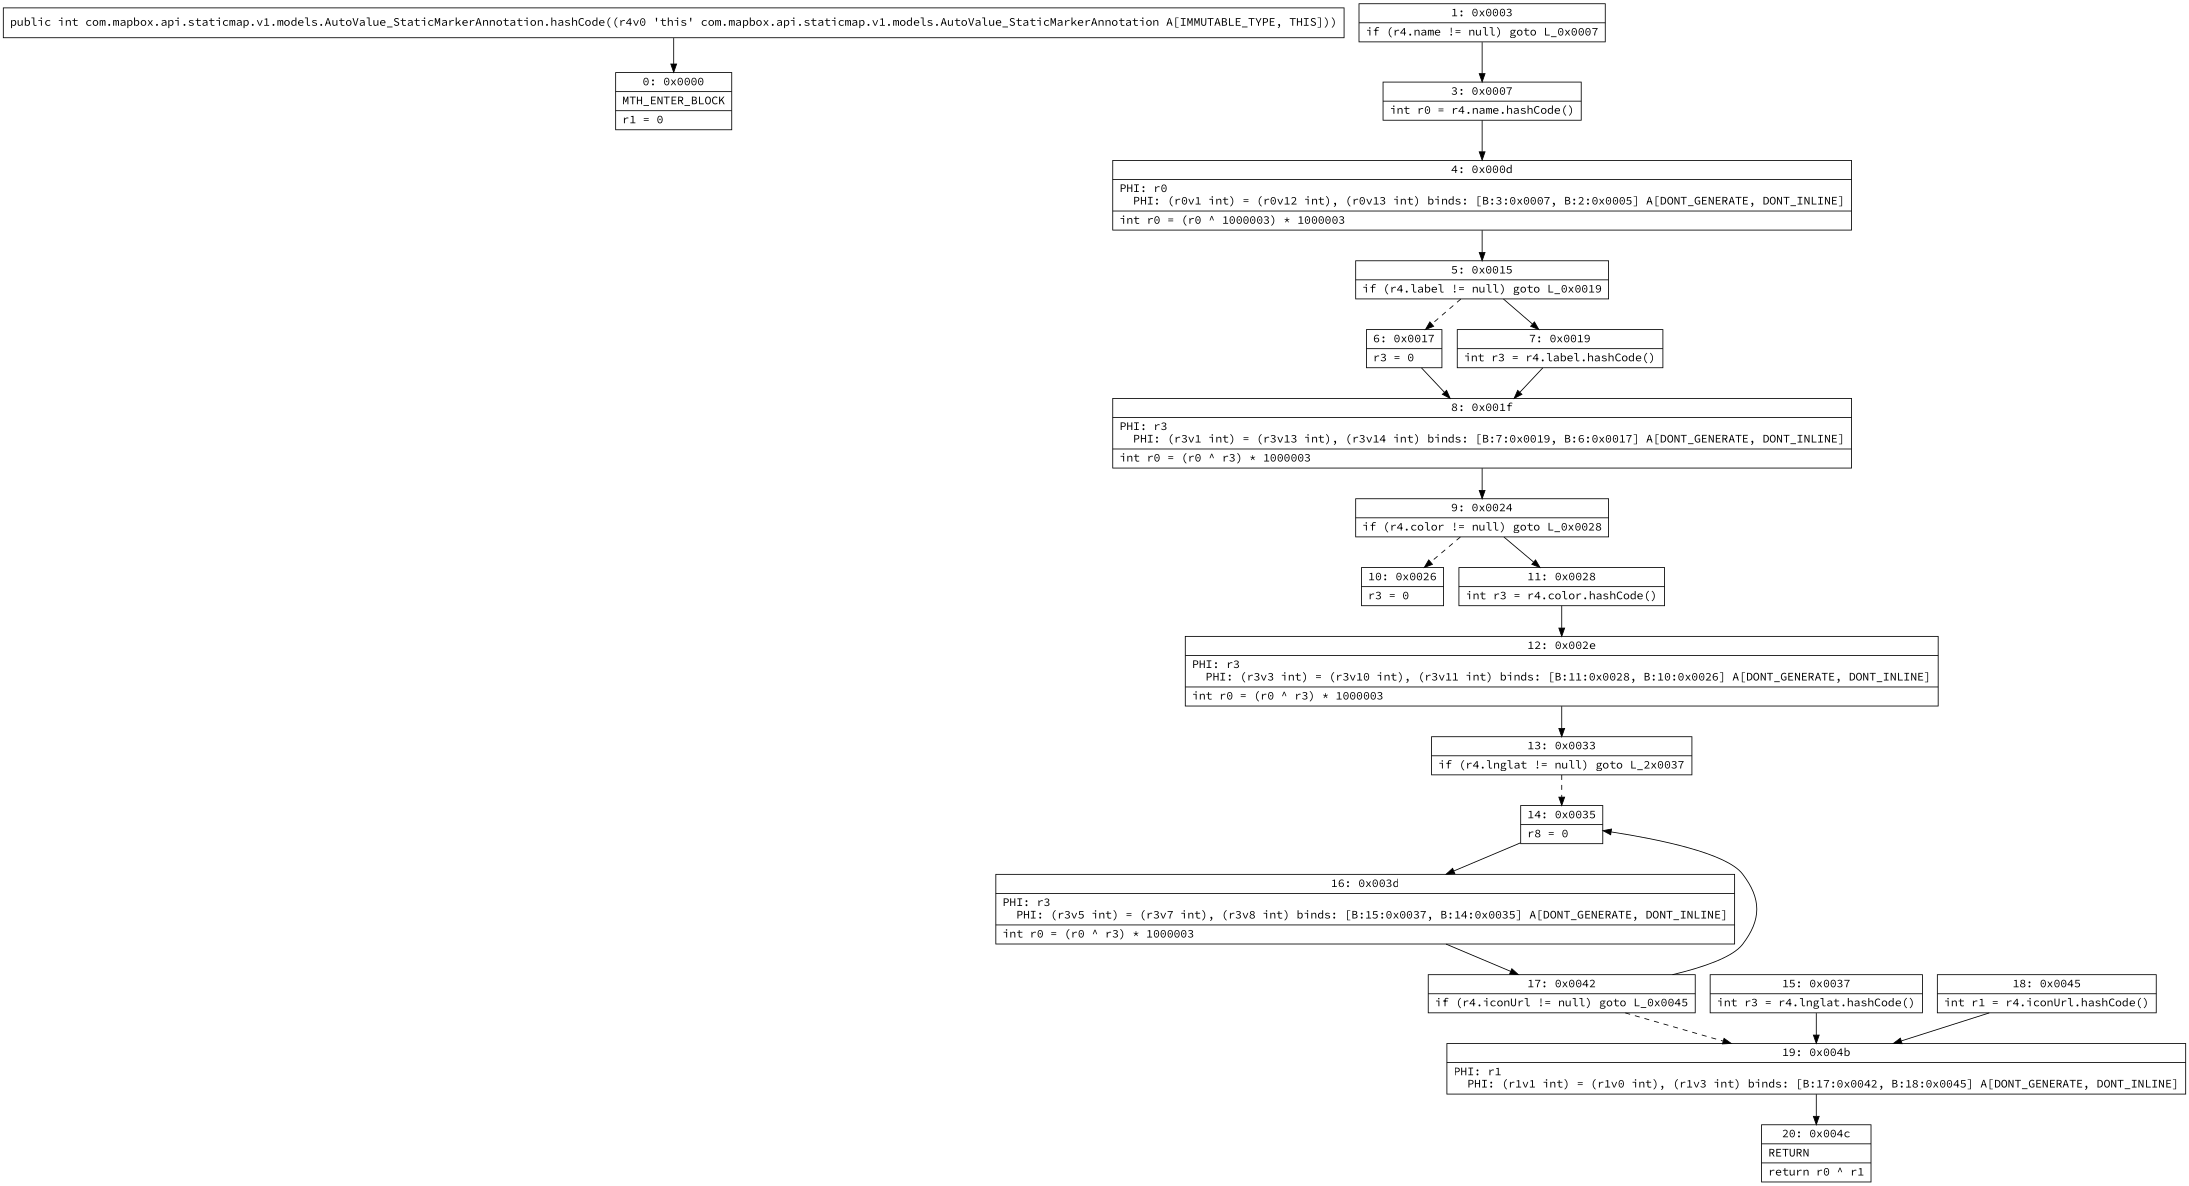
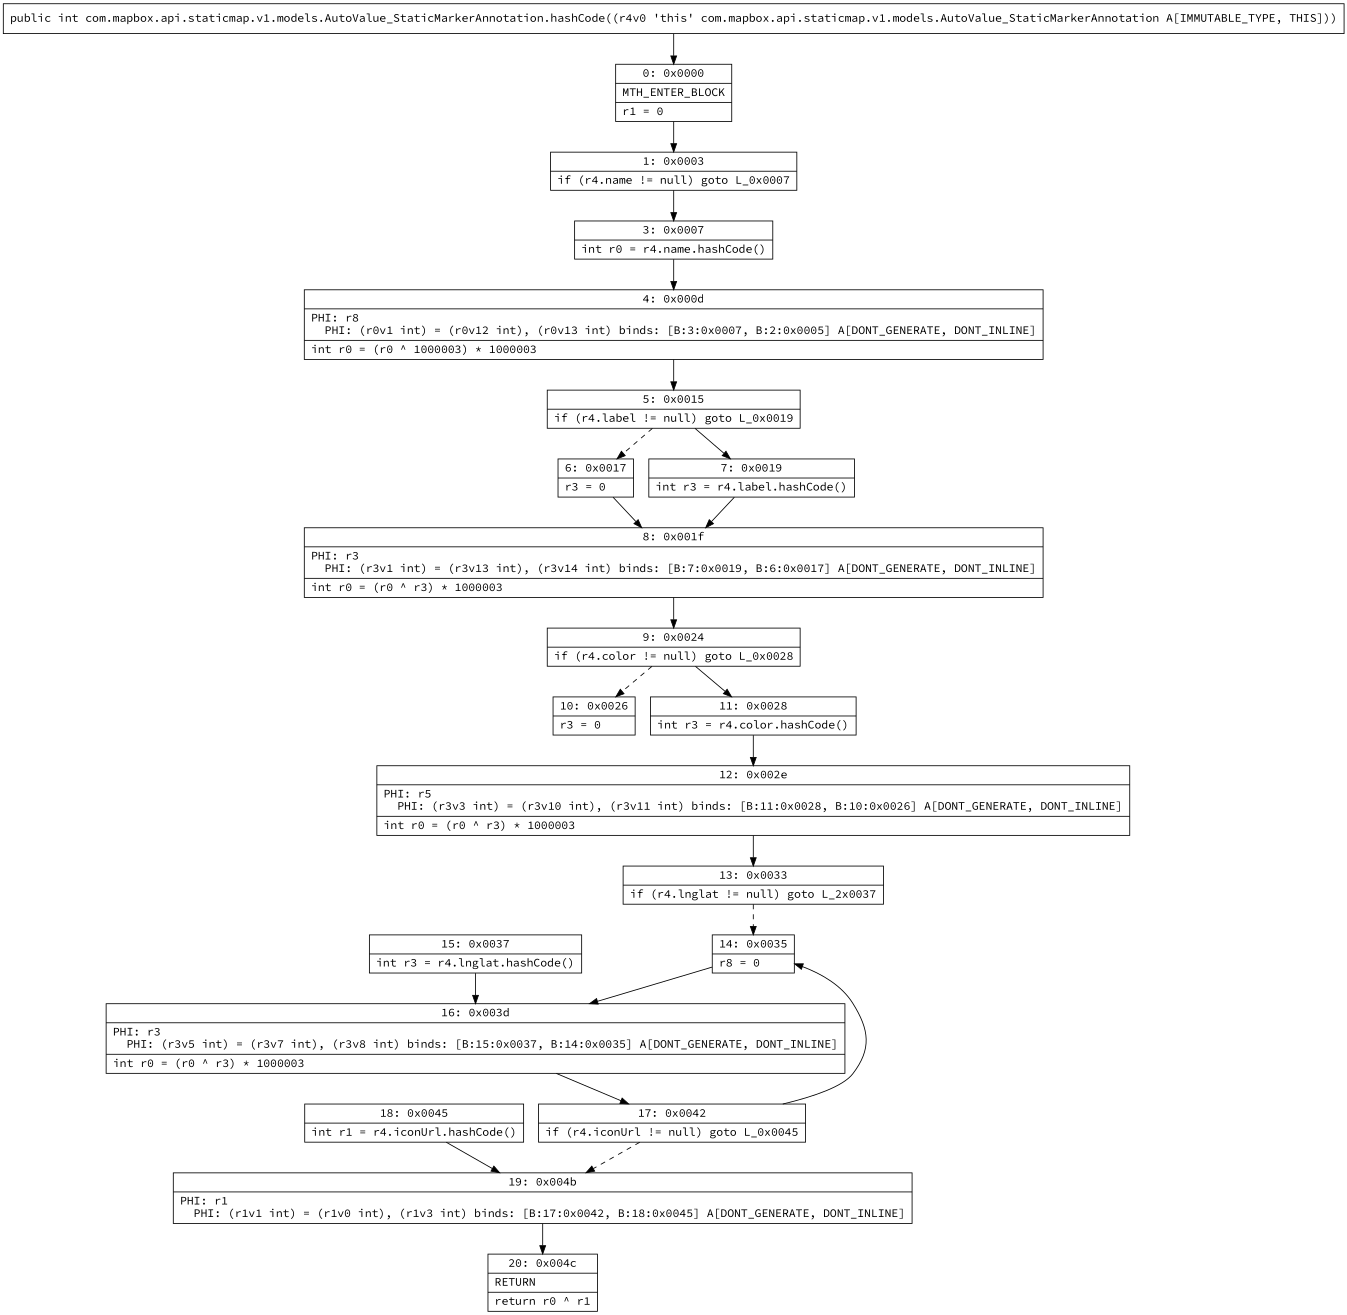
none -> (674, 133)
(1147, 189) -> (339, 318)
(1220, 665) -> (411, 794)
(1816, 1024) -> (476, 984)
